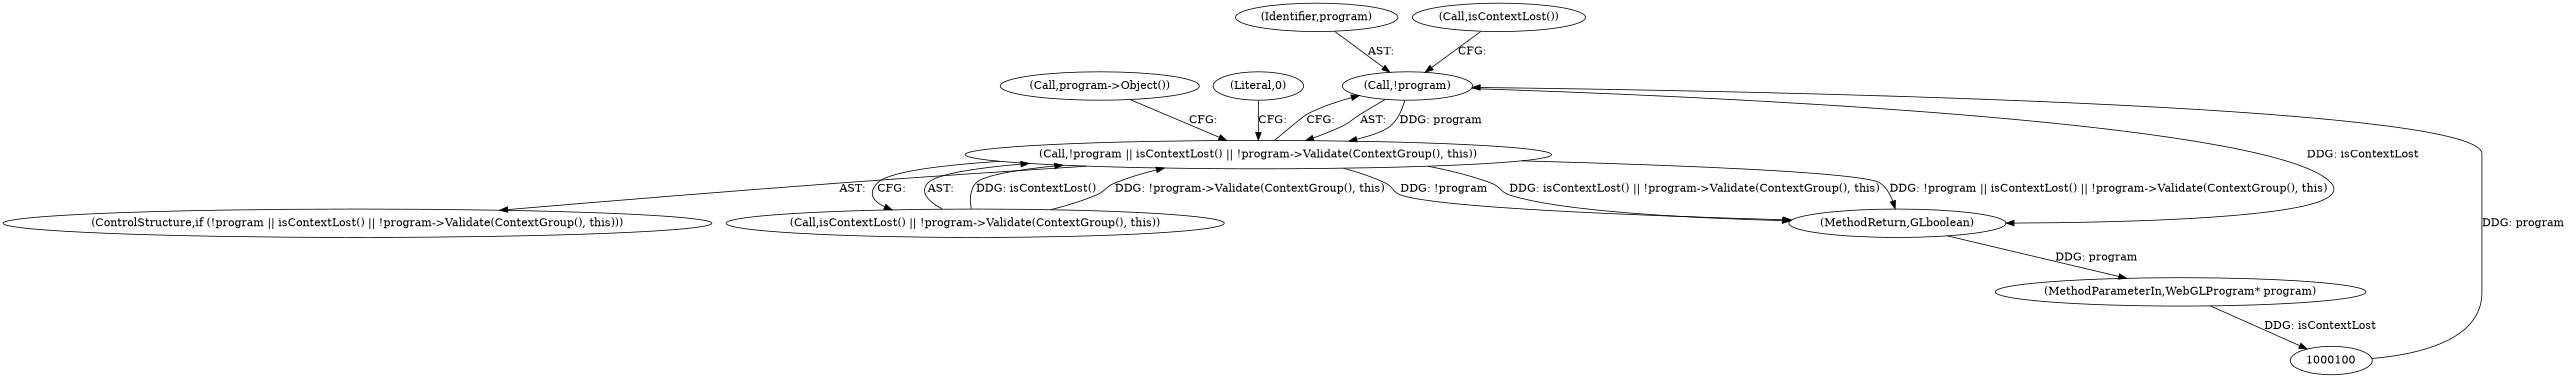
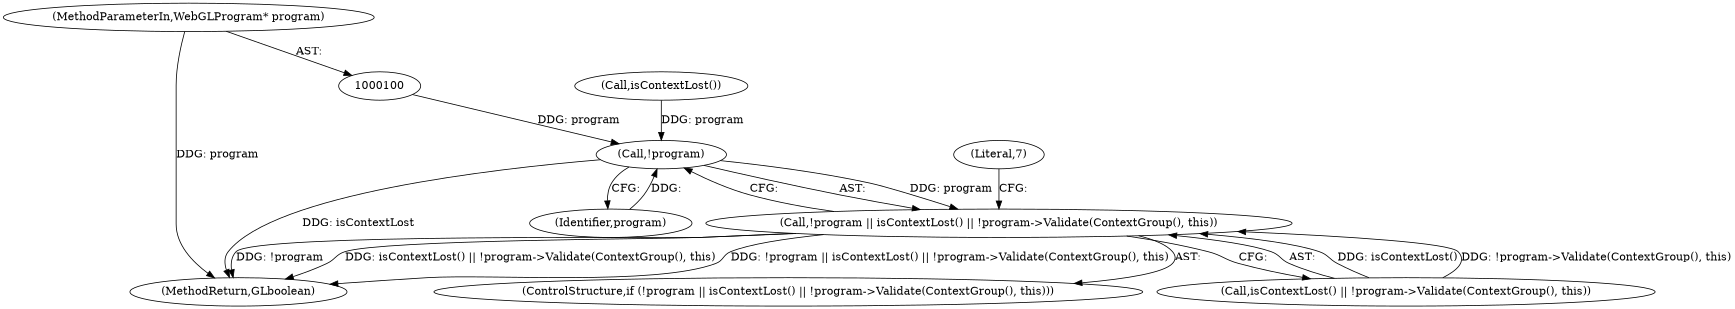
(1383, 52) -> (668, 189)
(1474, 52) -> (703, 120)
(1100, 86) -> none
(1258, 86) -> (999, 155)
none -> (613, 181)
(2033, 256) -> (176, 158)
(2320, 326) -> (311, 52)
